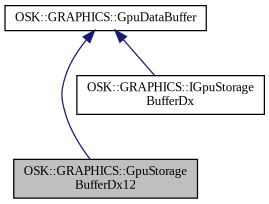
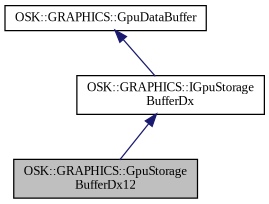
(62, 100) -> (134, 142)
